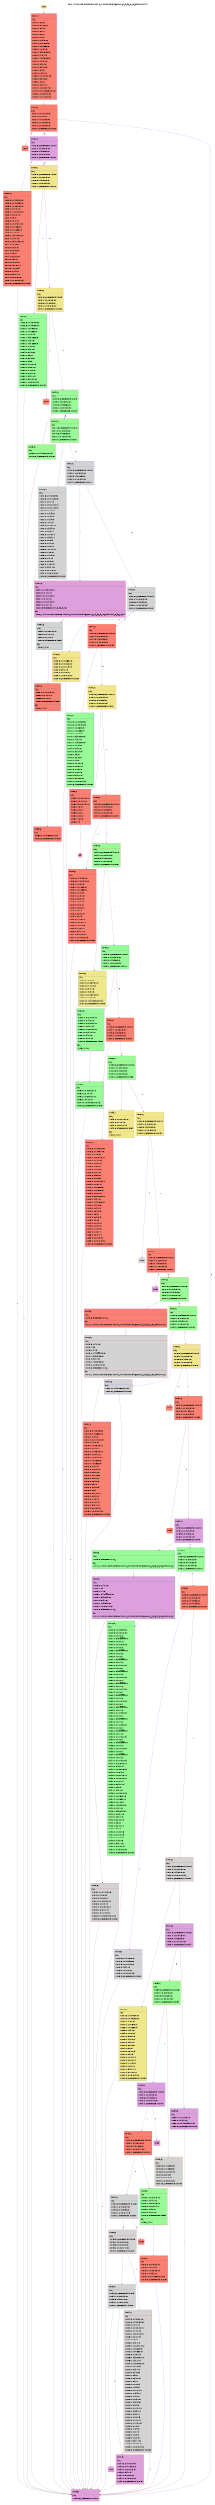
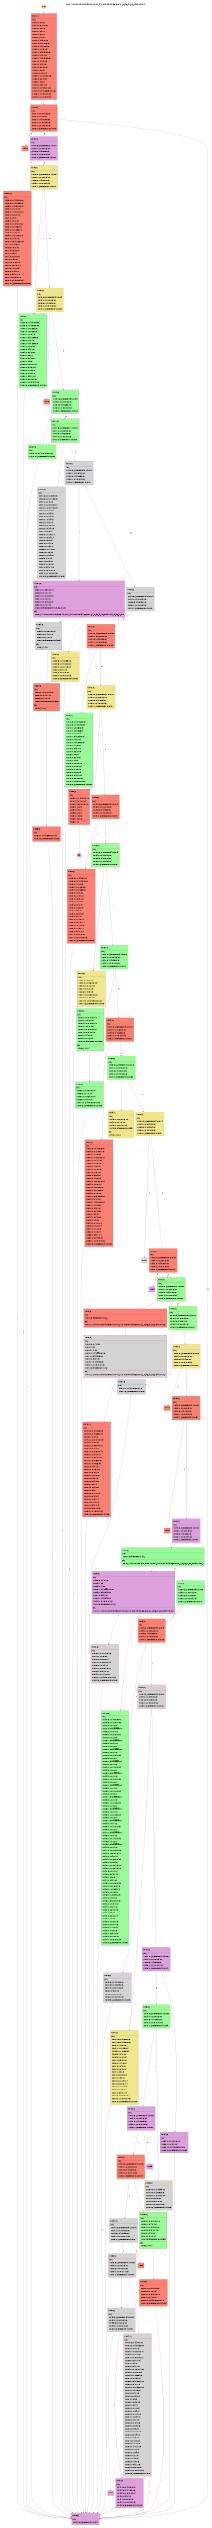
(190, 1545) -> (177, 1573)
